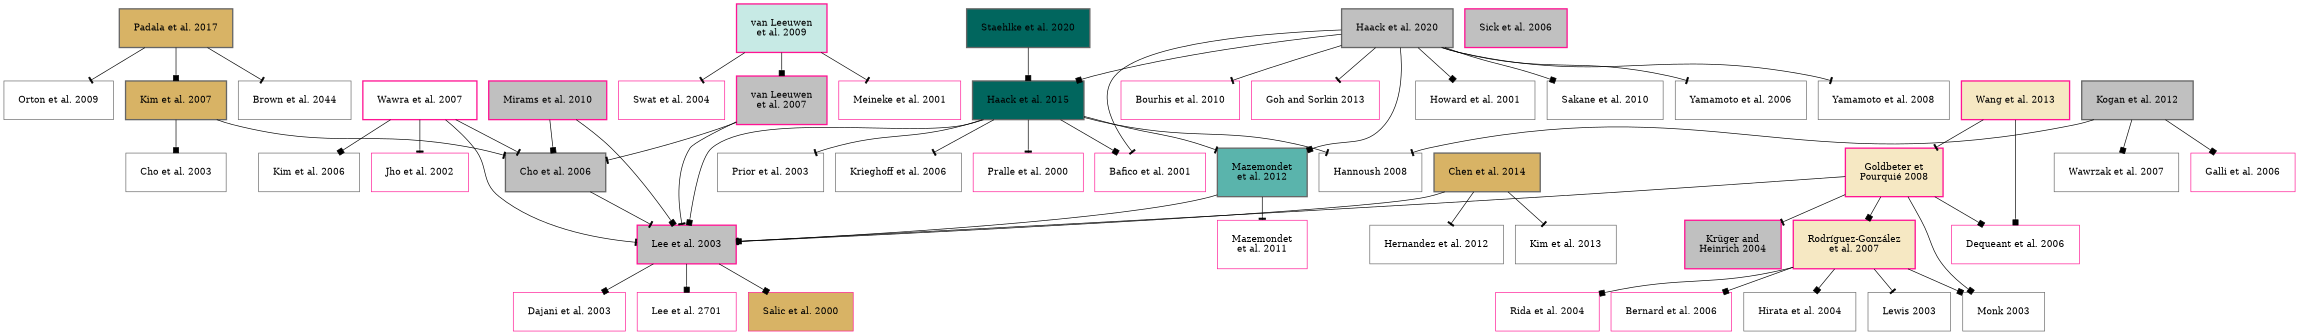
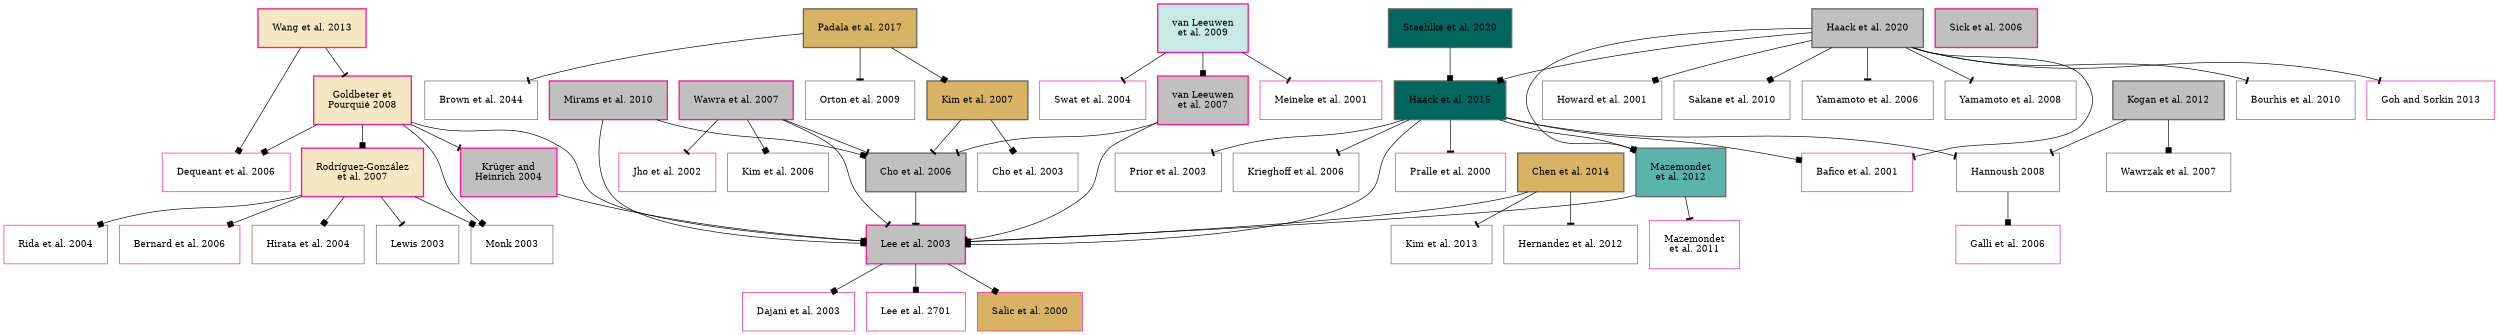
(420, 100) -> (736, 100)
(1180, 100) -> (2296, 100)
(2187, 135) -> (2008, 205)
none -> (707, 224)
